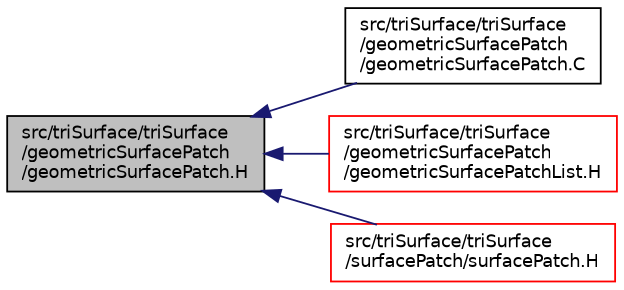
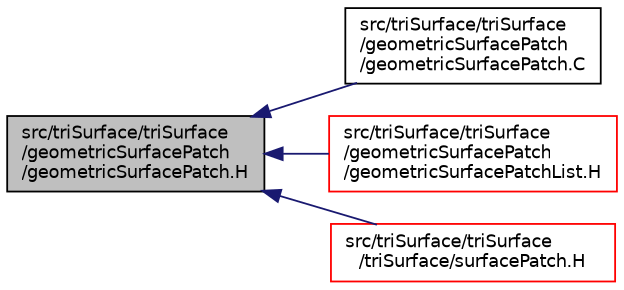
(473, 253) -> (473, 253)
